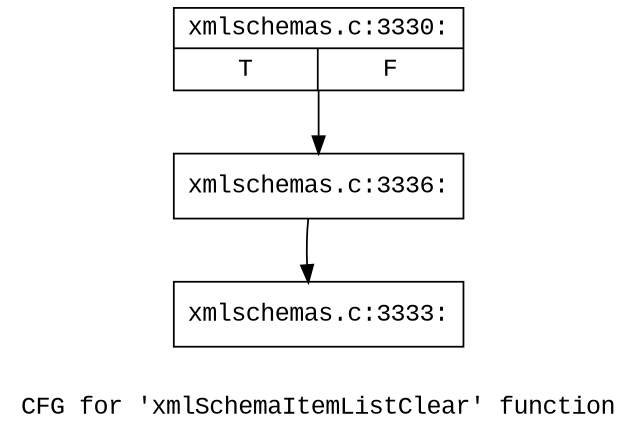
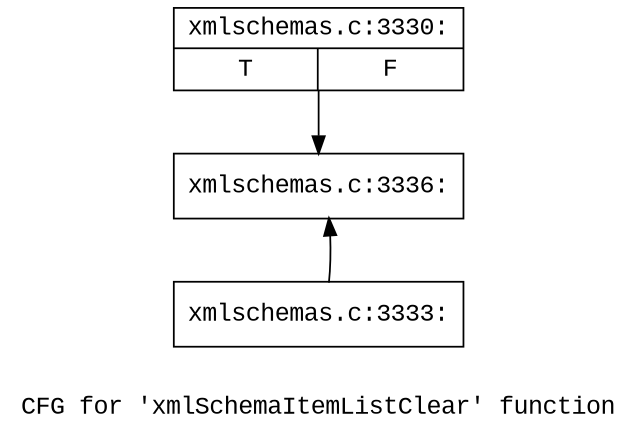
(307, 241) -> (330, 259)
